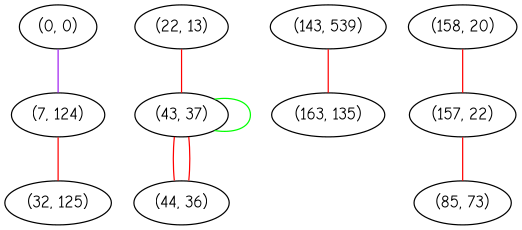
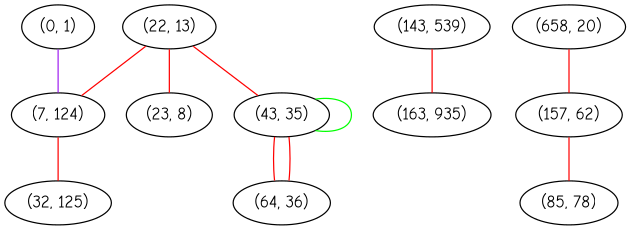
(58, 27) -> (58, 27)
(463, 27) -> (569, 27)
none -> (114, 71)
none -> (169, 115)
(182, 115) -> (282, 115)
(328, 115) -> (432, 115)
(463, 115) -> (569, 115)
(182, 203) -> (282, 203)
(463, 203) -> (569, 203)
